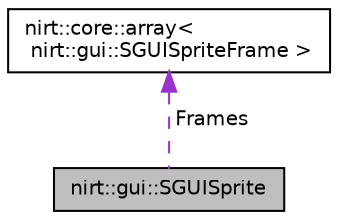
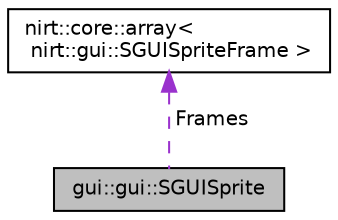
(169, 189) -> (169, 189)
